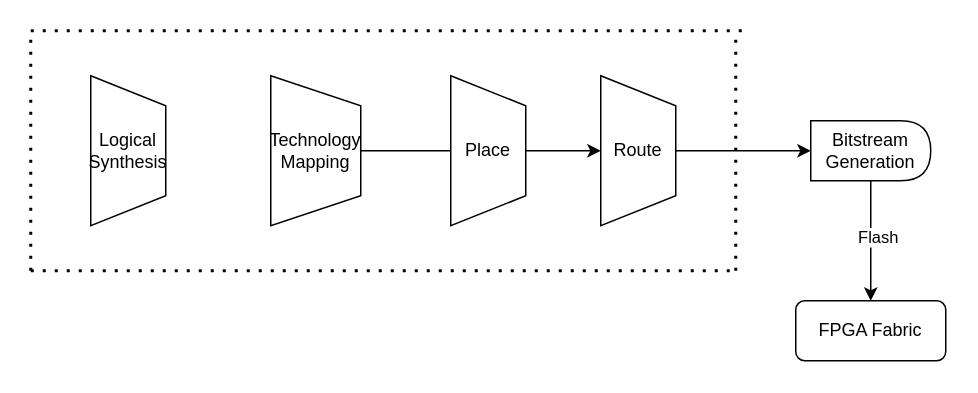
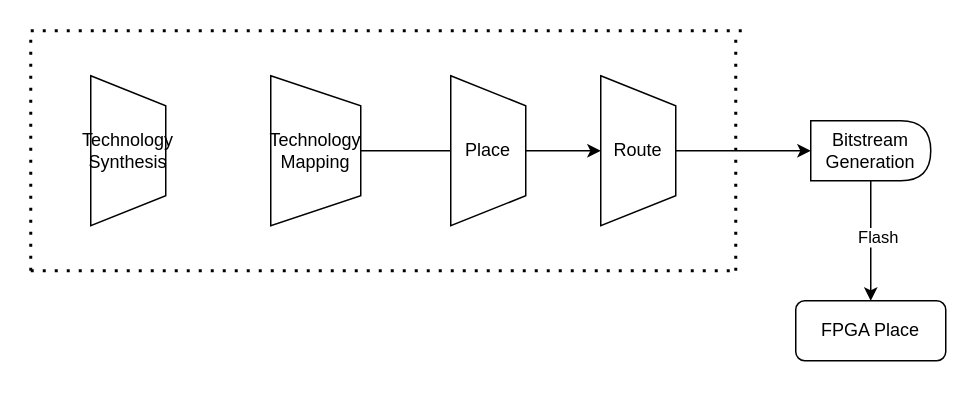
(128, 151) -> (128, 151)
(871, 331) -> (871, 331)
